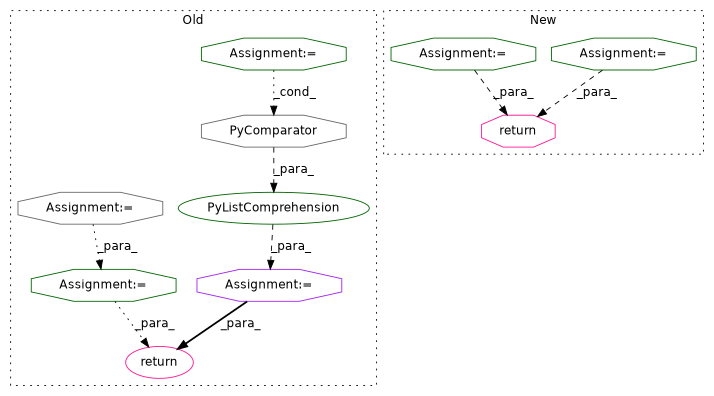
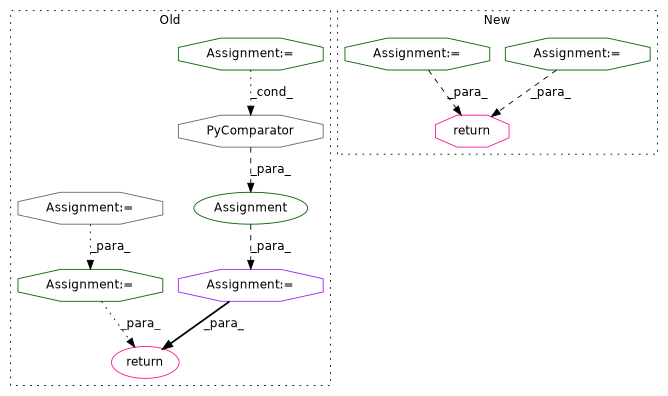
(274, 208) -> (251, 208)
